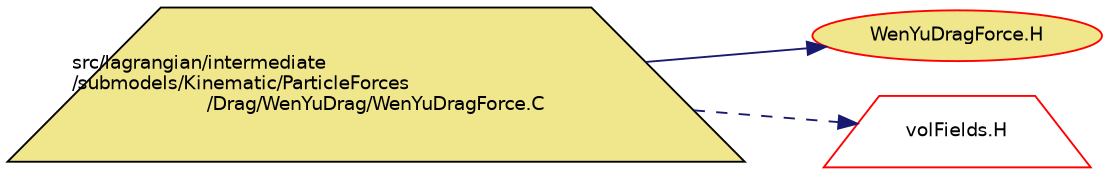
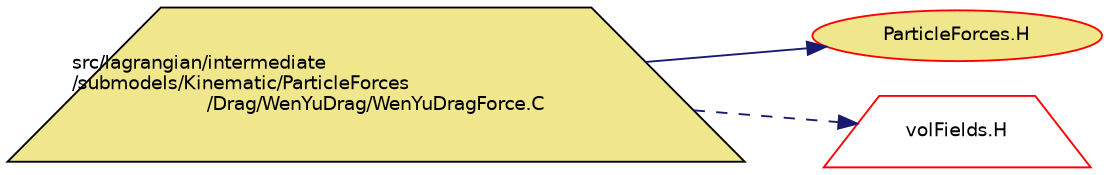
(957, 36) -> (957, 36)
